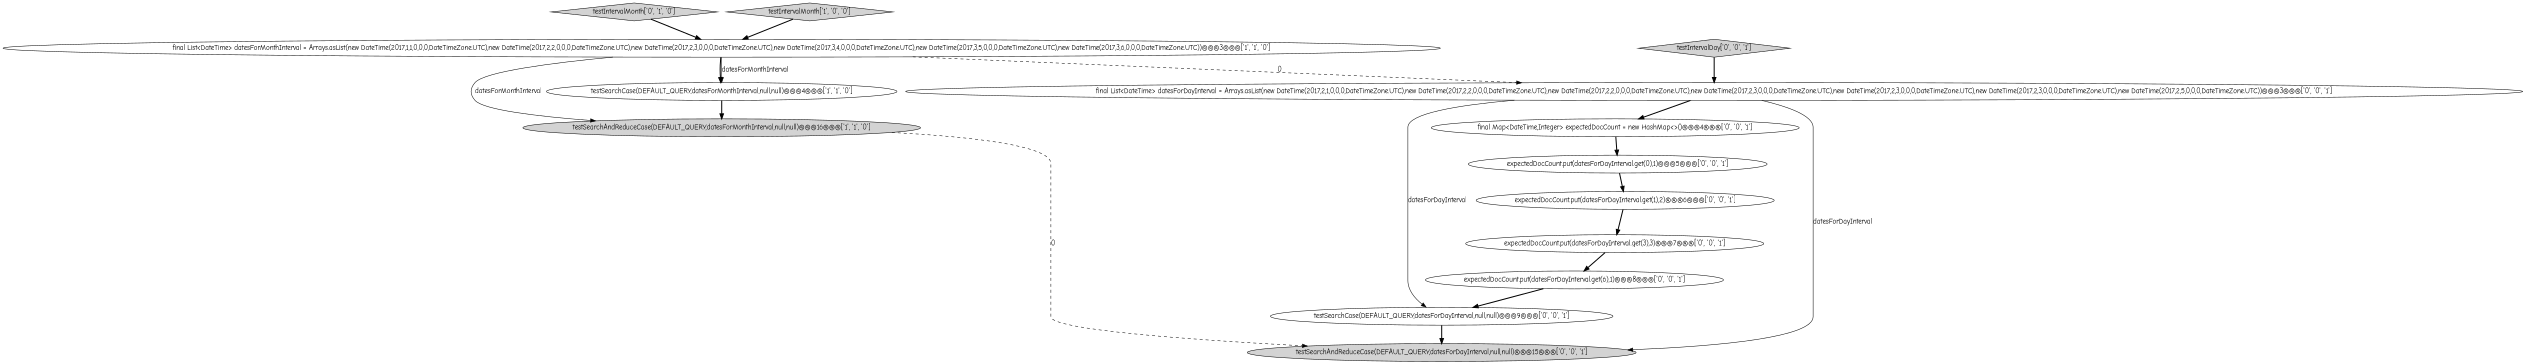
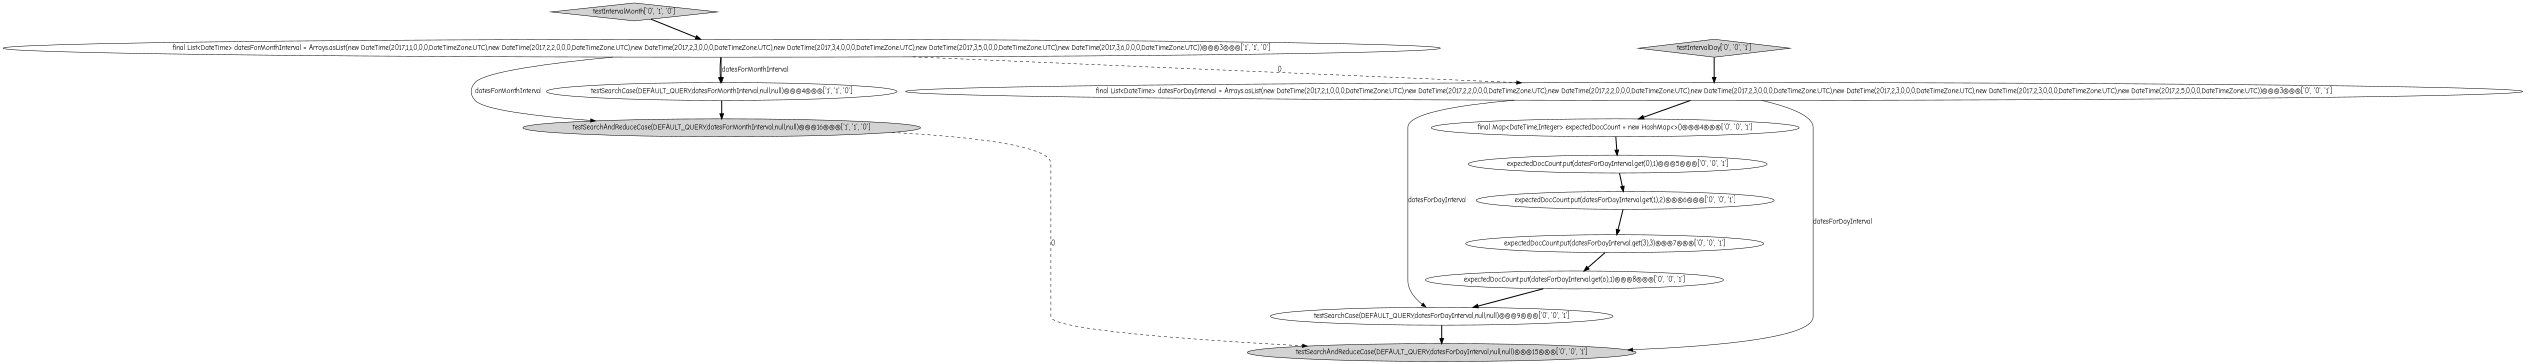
(810, 12) -> none
